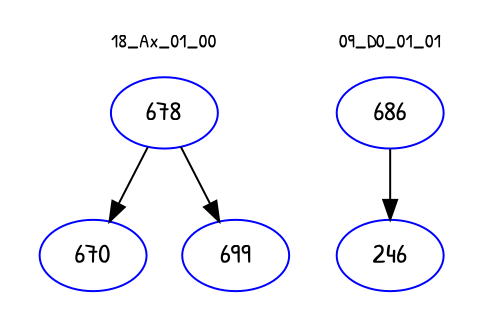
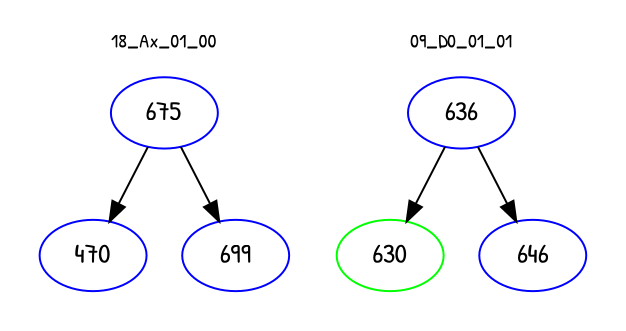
(164, 113) -> (164, 113)
(390, 113) -> (461, 113)
(93, 255) -> (93, 255)
(390, 255) -> (533, 255)
none -> (390, 255)
